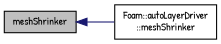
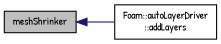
(166, 22) -> (166, 22)
